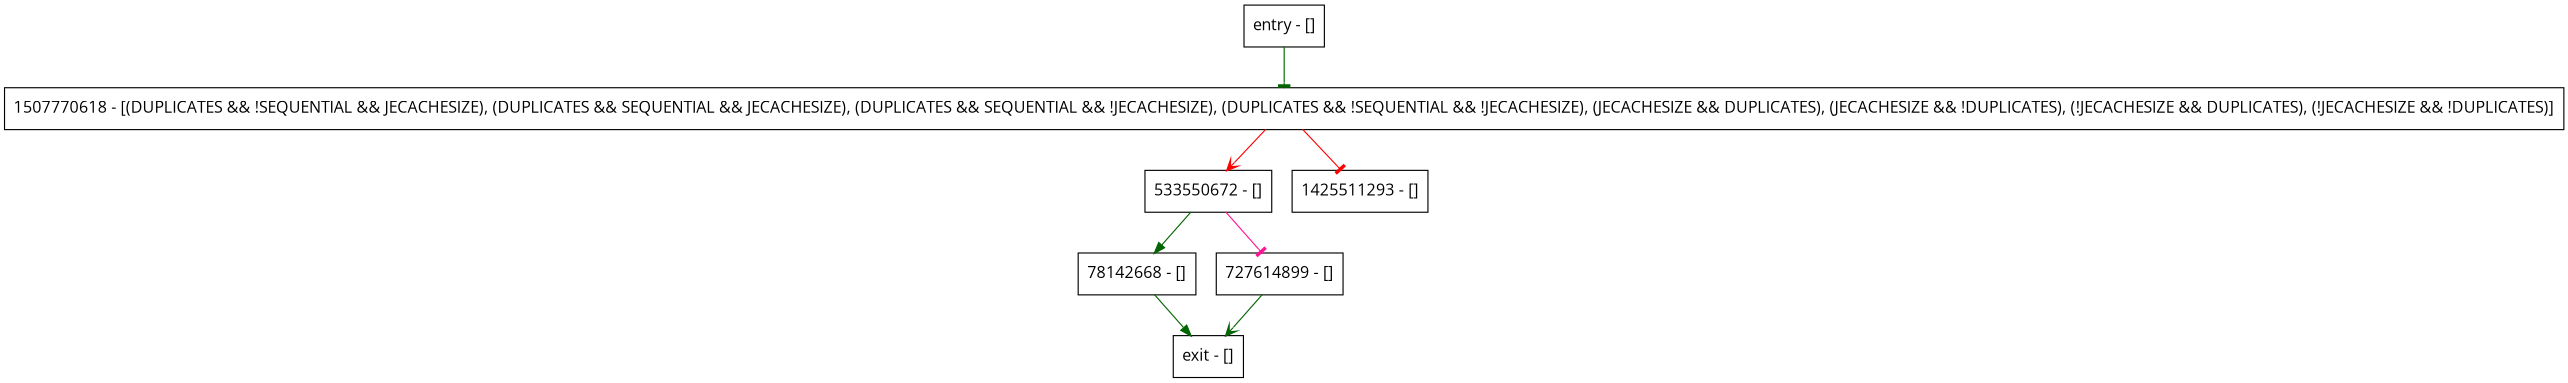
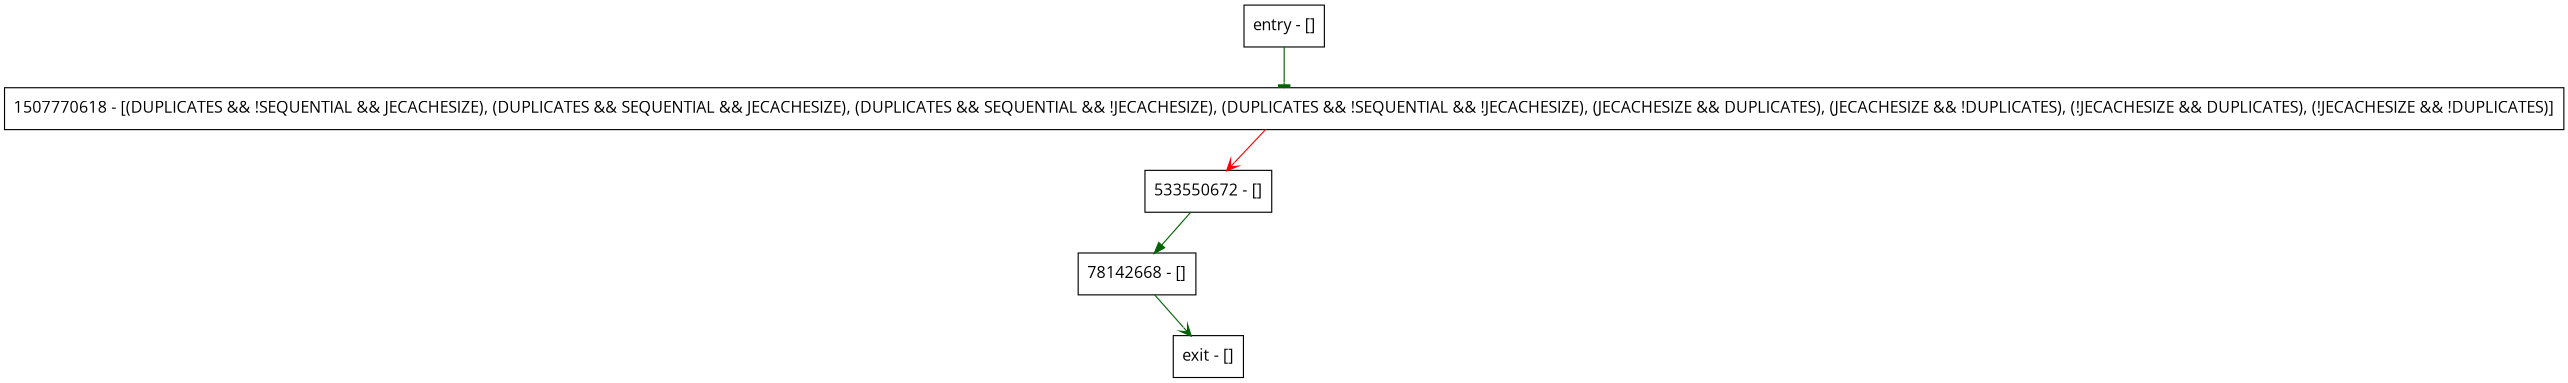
(1360, 191) -> none
(1280, 274) -> none
(1169, 311) -> (1169, 311)
